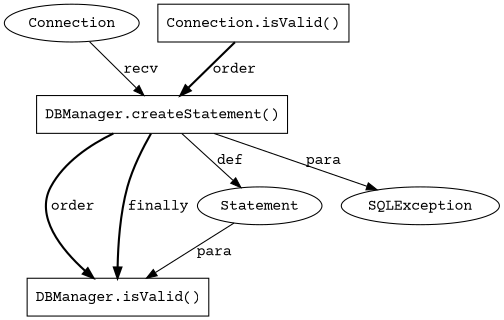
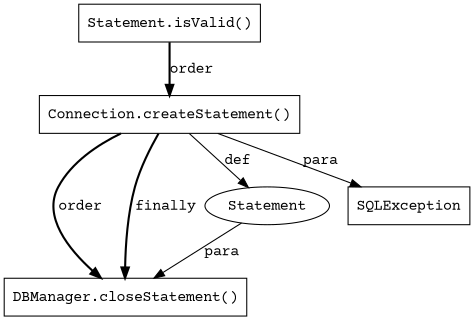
(72, 23) -> none
(253, 23) -> (170, 23)
(162, 114) -> (170, 114)
(420, 206) -> (409, 206)
(118, 297) -> (125, 297)
